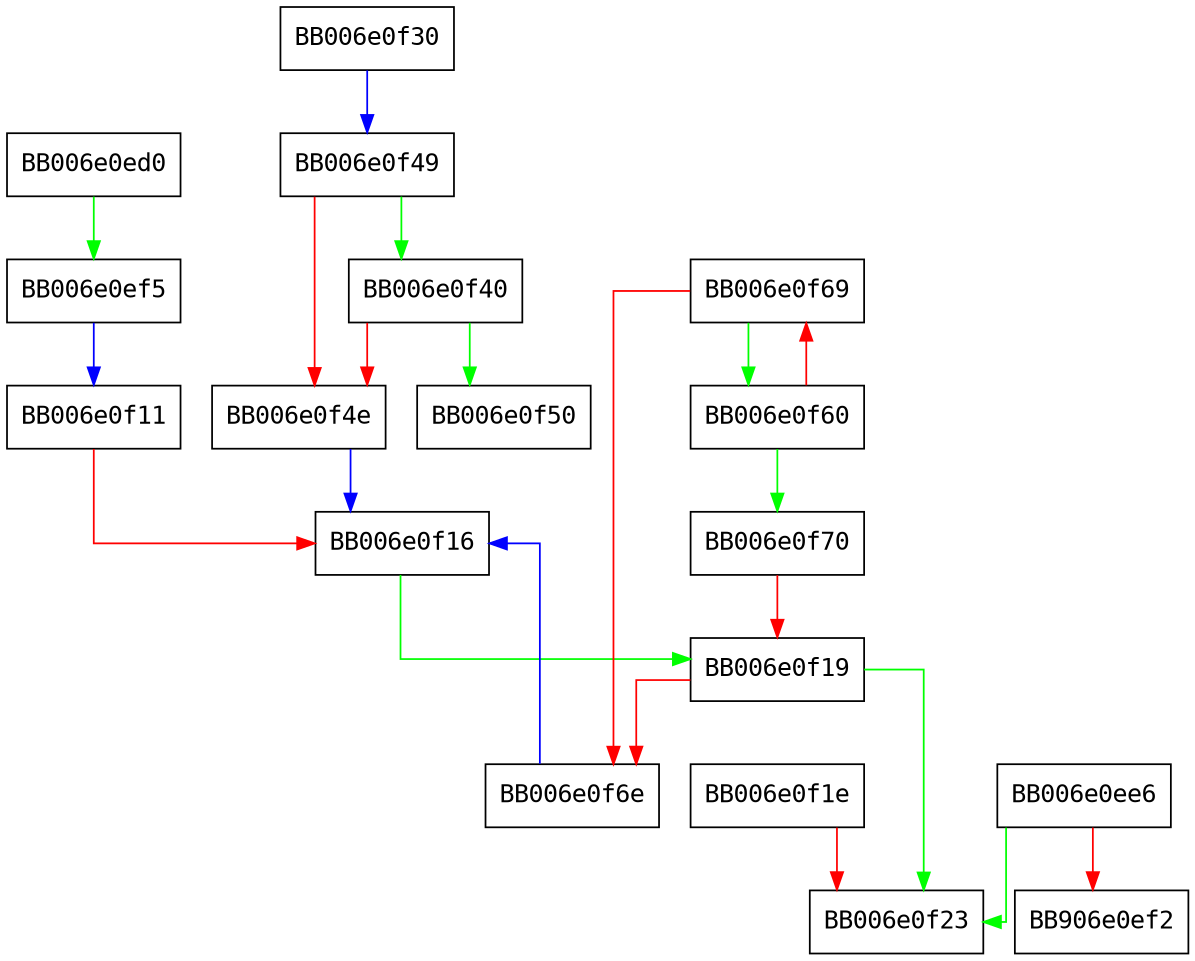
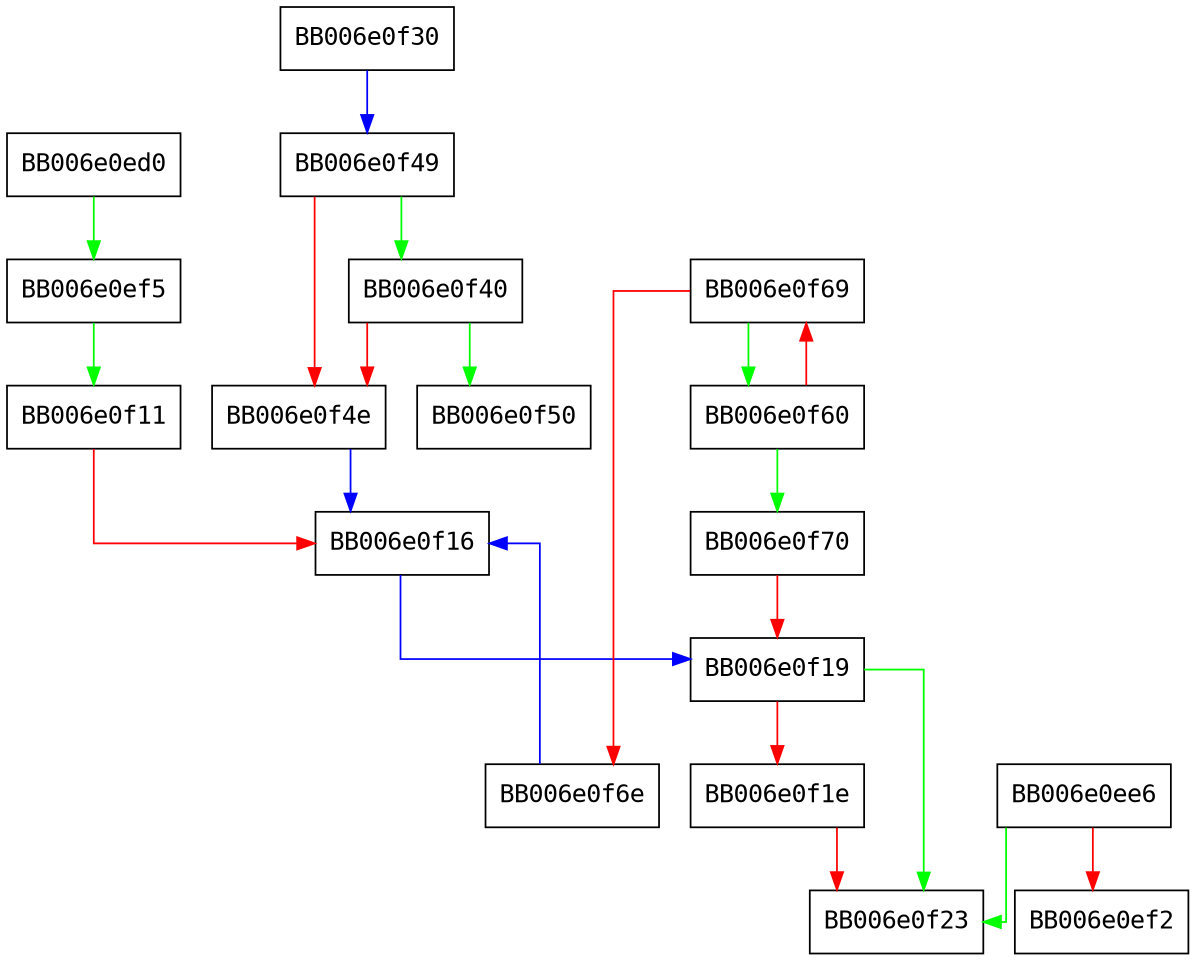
(94, 345) -> (94, 345)
(495, 659) -> (495, 659)
(636, 686) -> (777, 724)
(1102, 922) -> (1102, 922)
